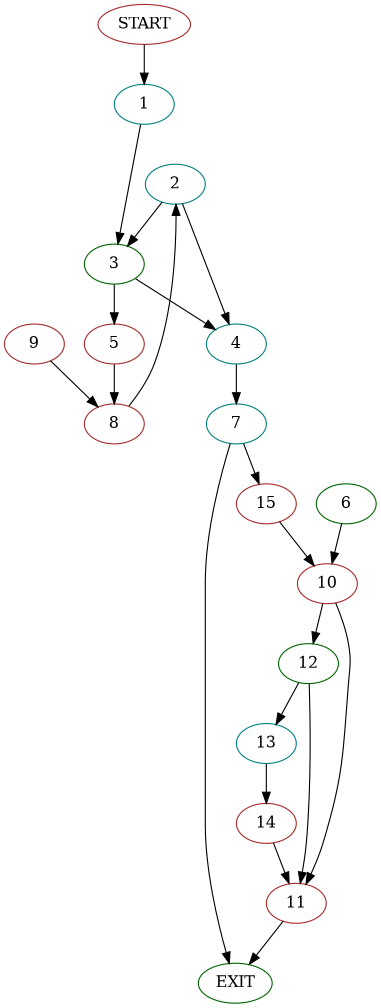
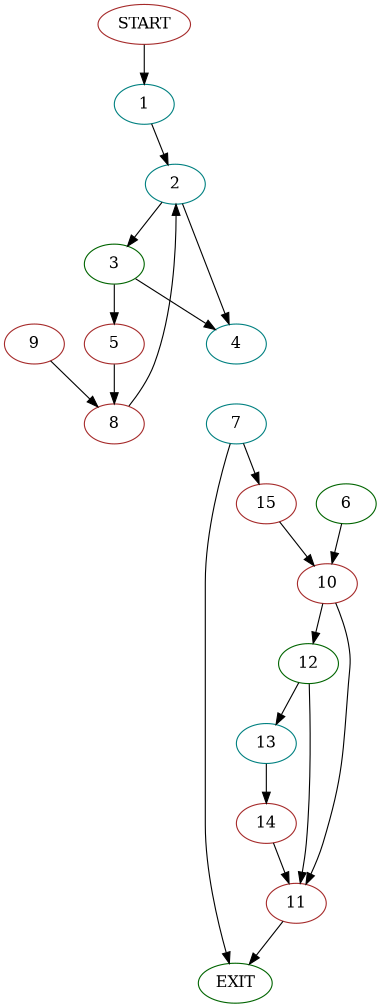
(130, 179) -> (158, 139)
(236, 379) -> none
